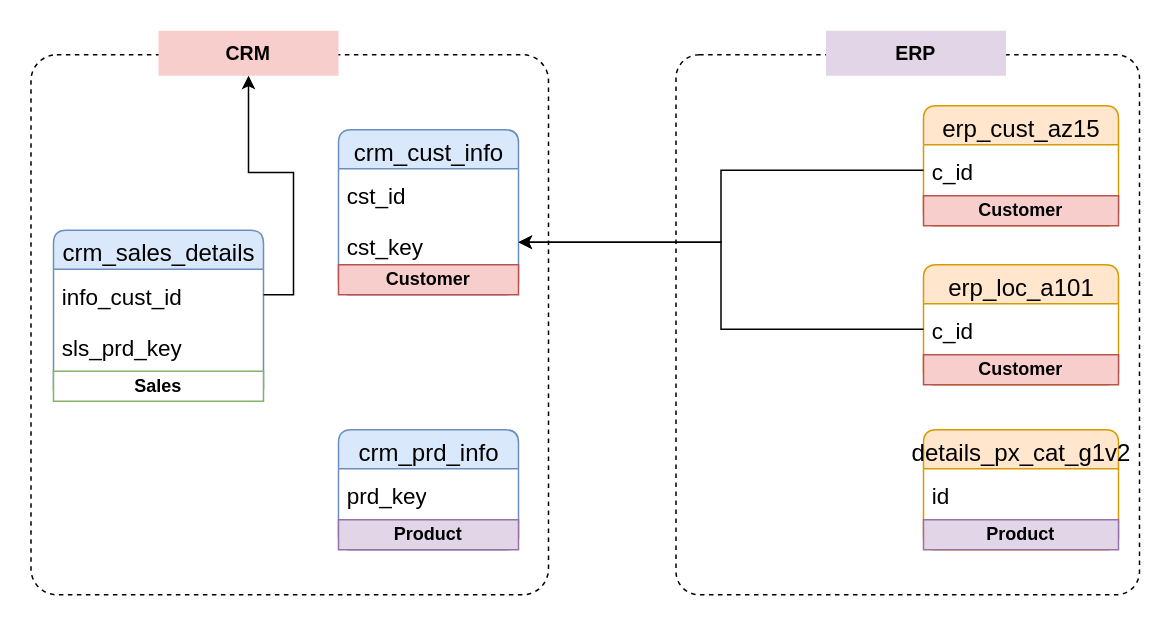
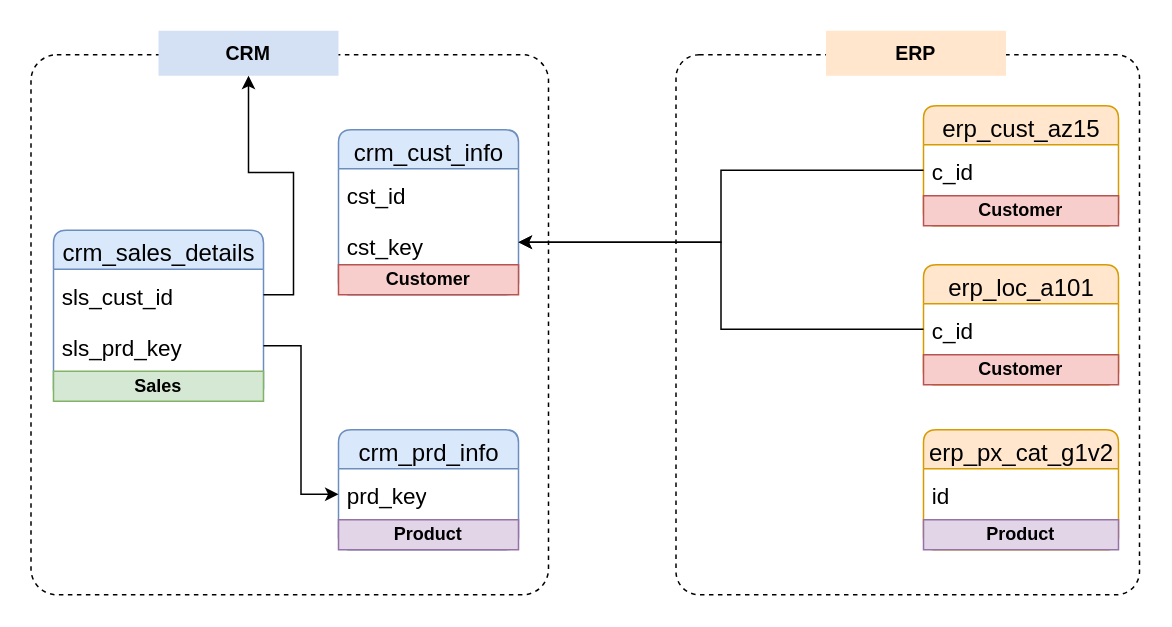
(248, 53) -> (248, 53)
(916, 53) -> (916, 53)
(151, 297) -> (143, 297)
(158, 386) -> (158, 386)
none -> (301, 416)
(1022, 449) -> (1022, 449)
